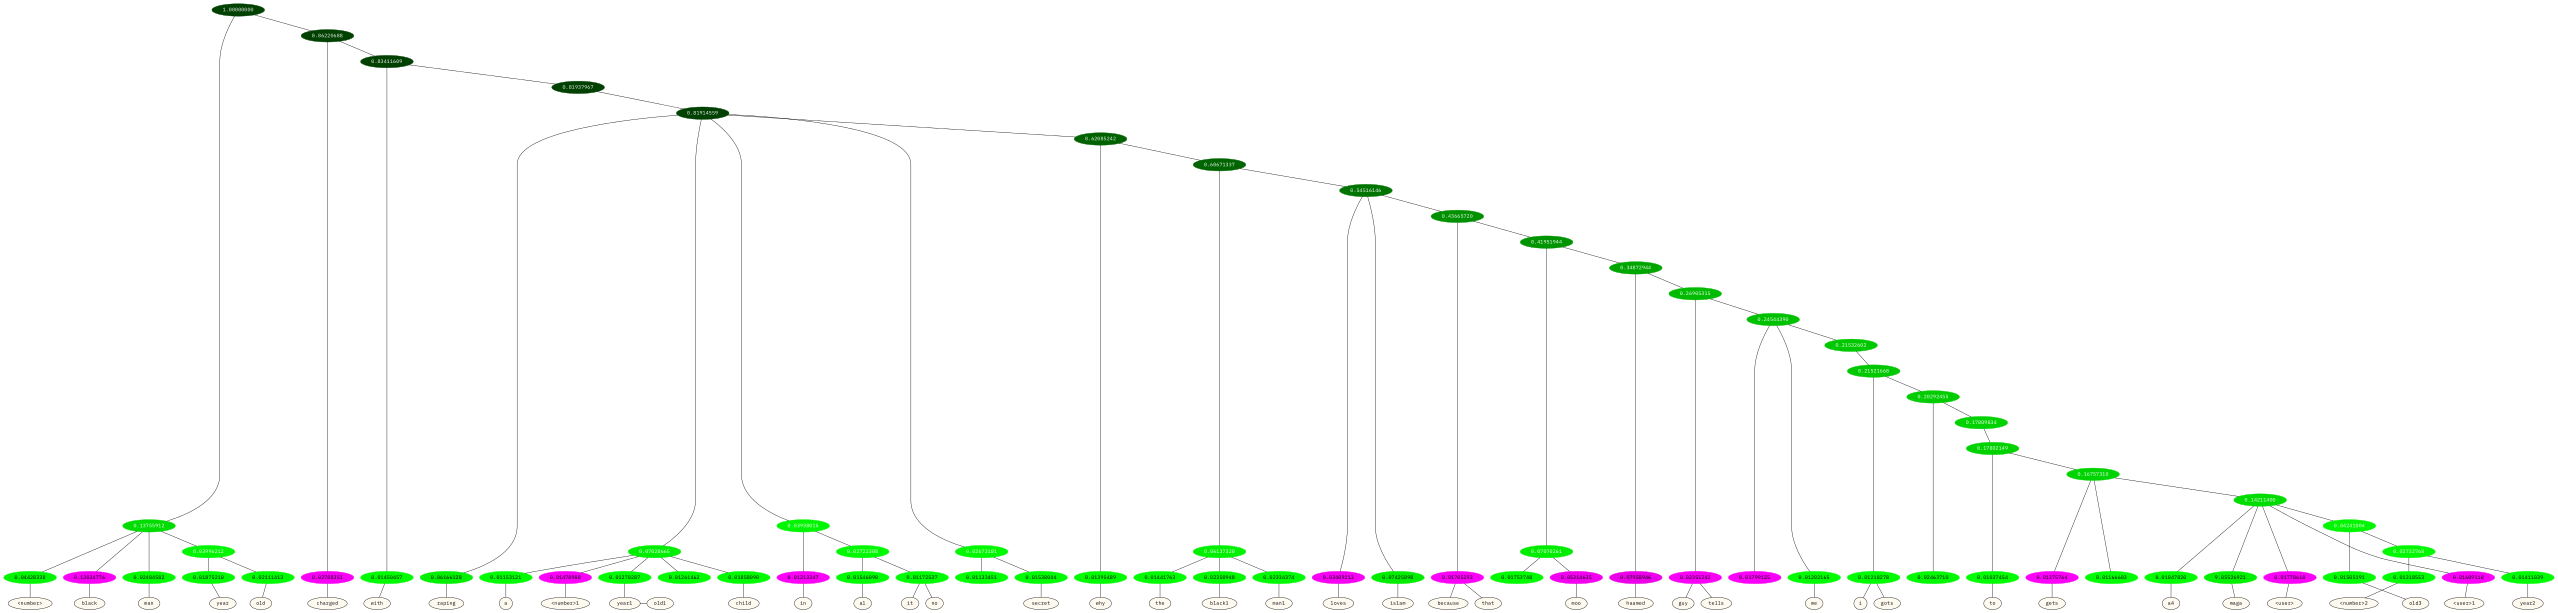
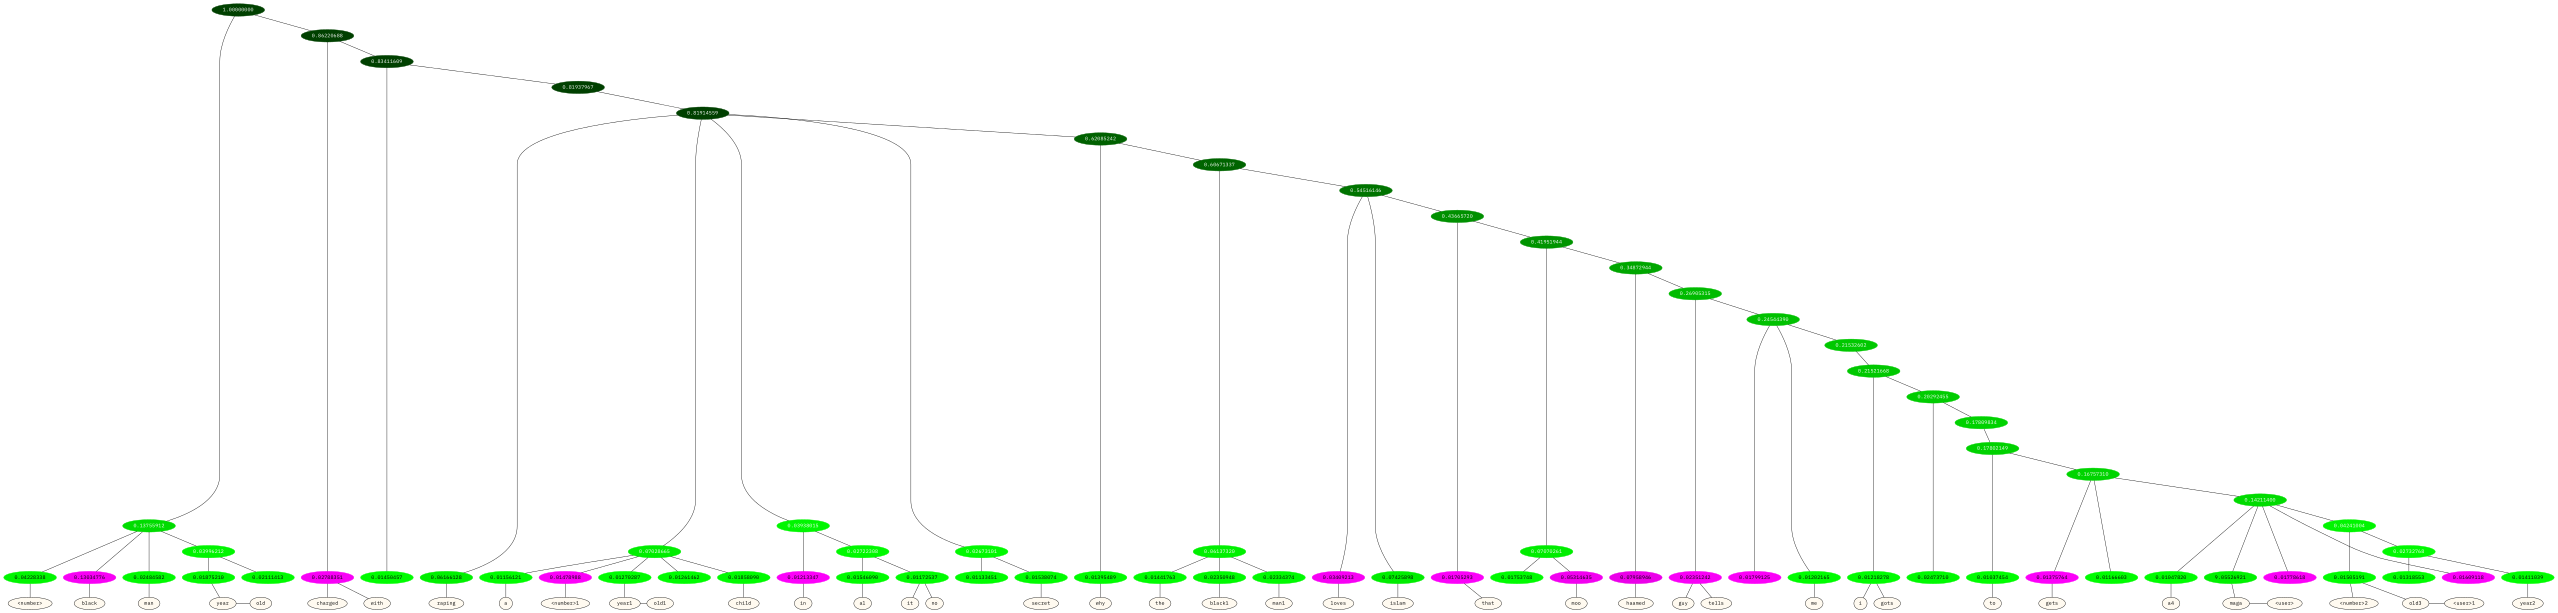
(30, 578) -> (30, 578)
(506, 578) -> (506, 578)
(1041, 578) -> (1041, 578)
(1933, 578) -> (1933, 578)
(264, 590) -> (243, 603)
(382, 590) -> (353, 591)
(2287, 590) -> (2258, 603)
(2466, 590) -> (2437, 603)
(2379, 592) -> (2352, 590)
(1448, 603) -> none
